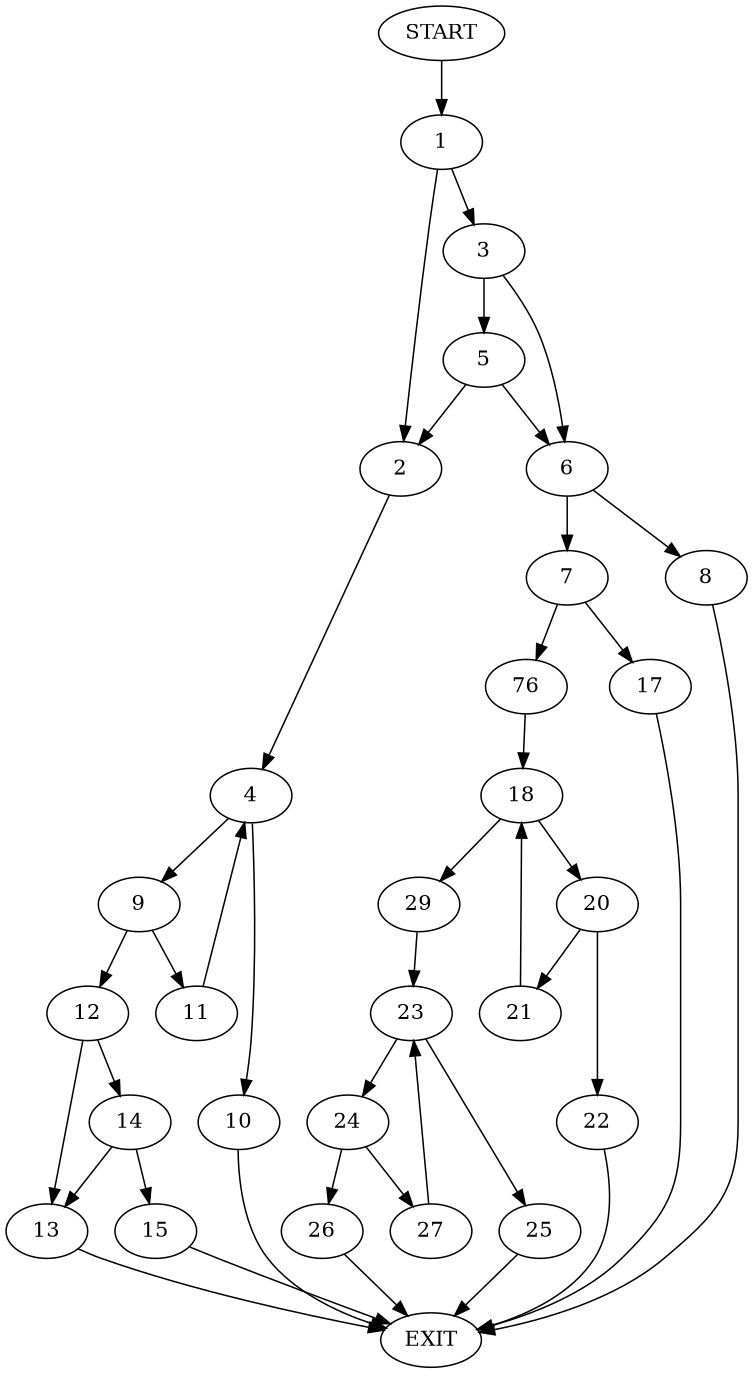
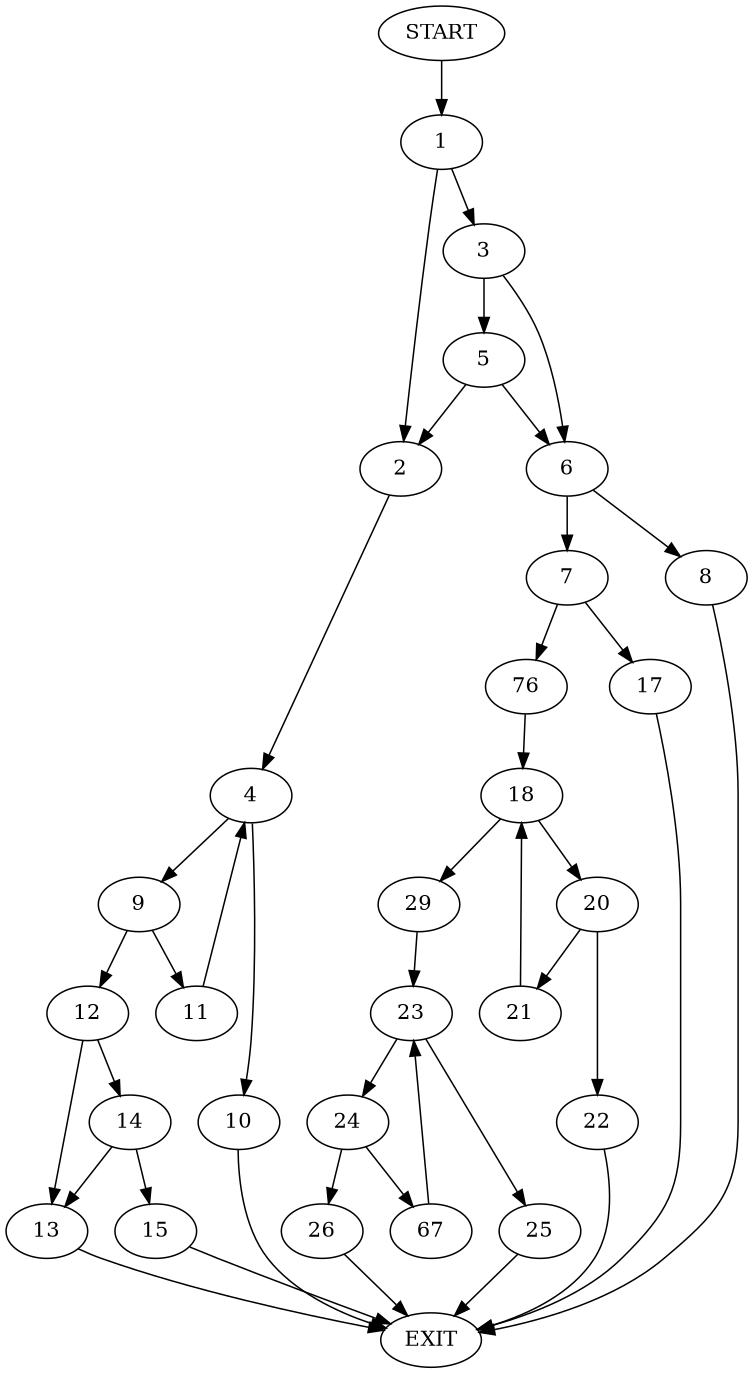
(431, 1231) -> (431, 1231)
